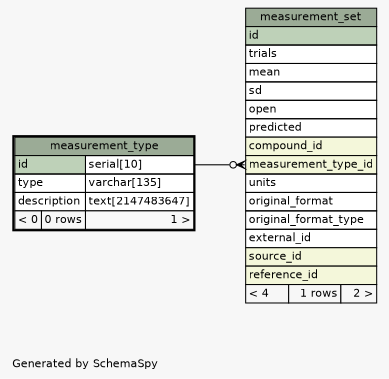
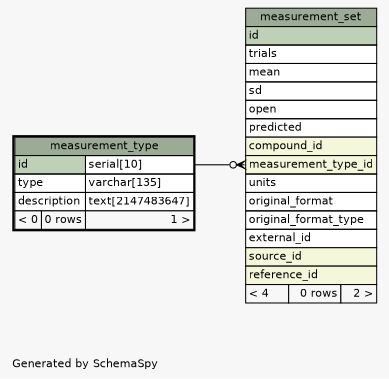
(319, 293) -> (319, 293)
